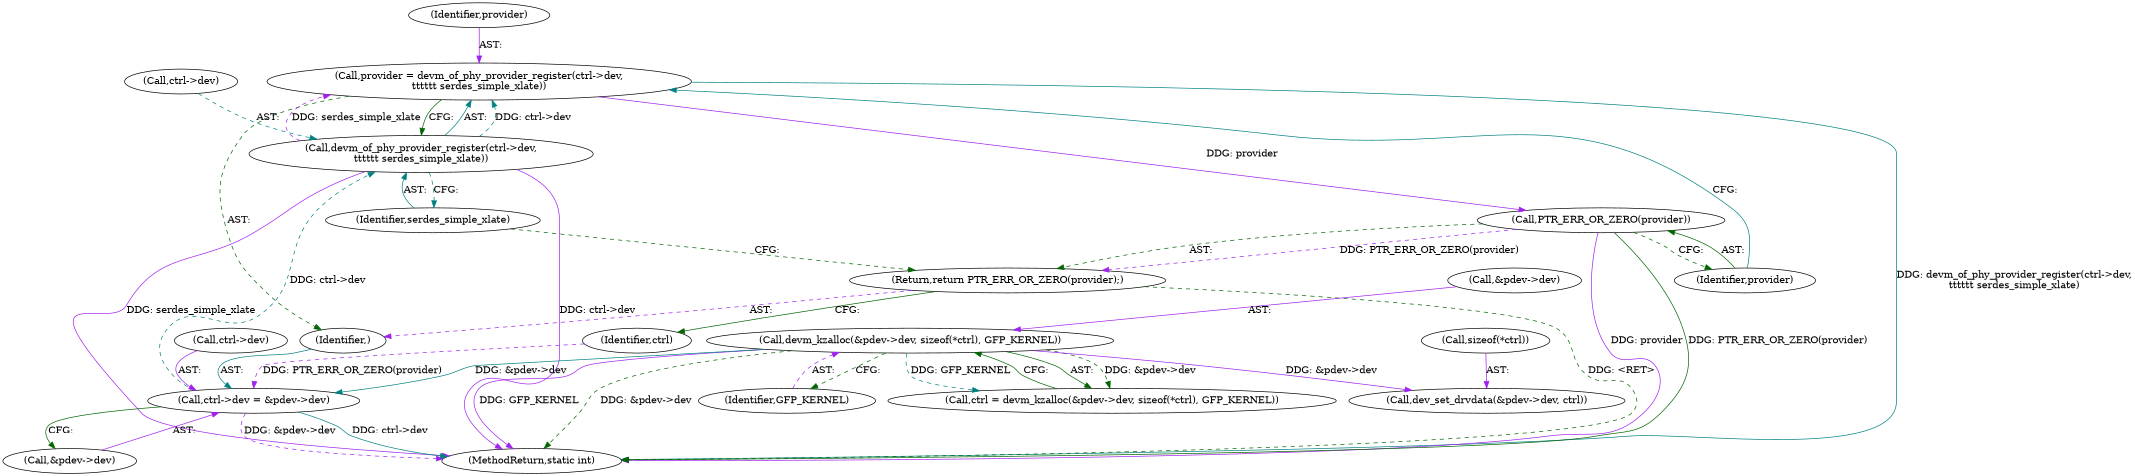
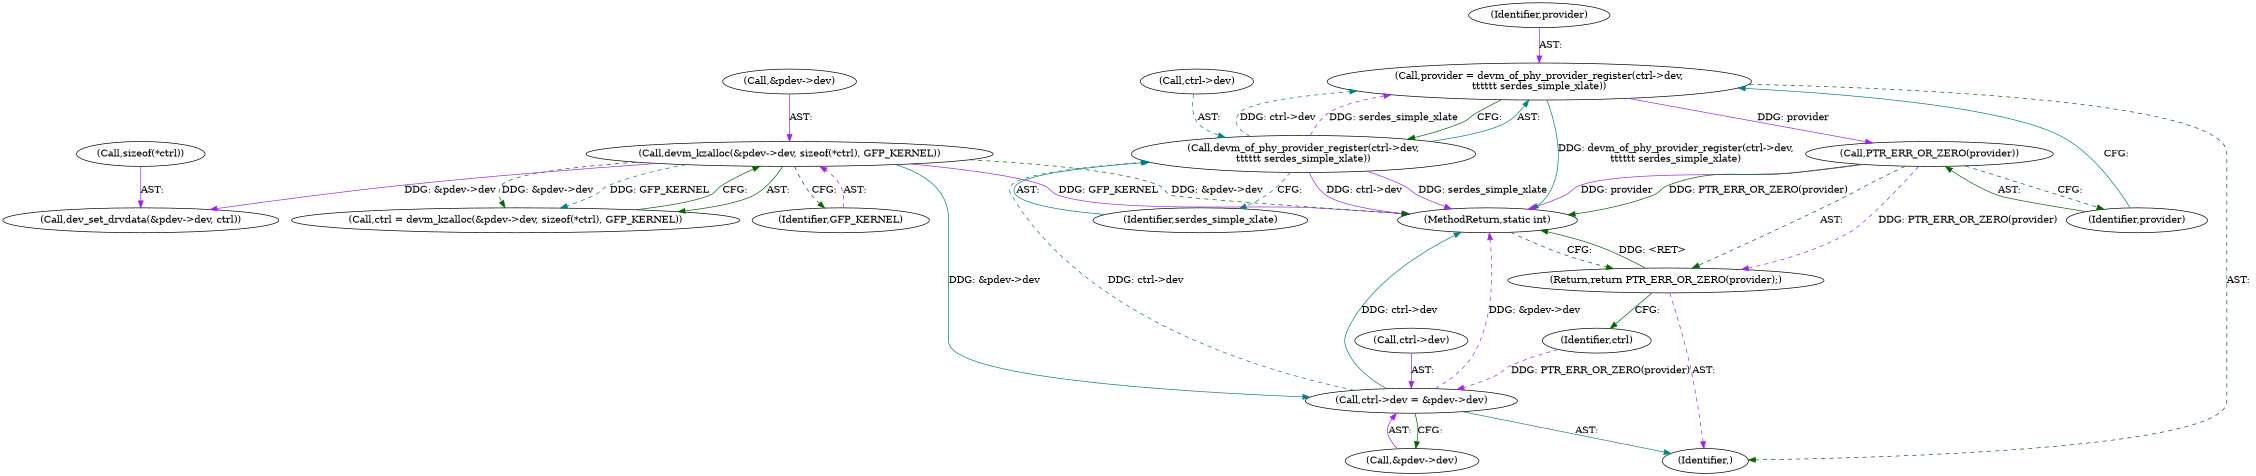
(710, 249) -> (1558, 252)
(254, 356) -> (1563, 432)
(1405, 441) -> (1598, 246)
